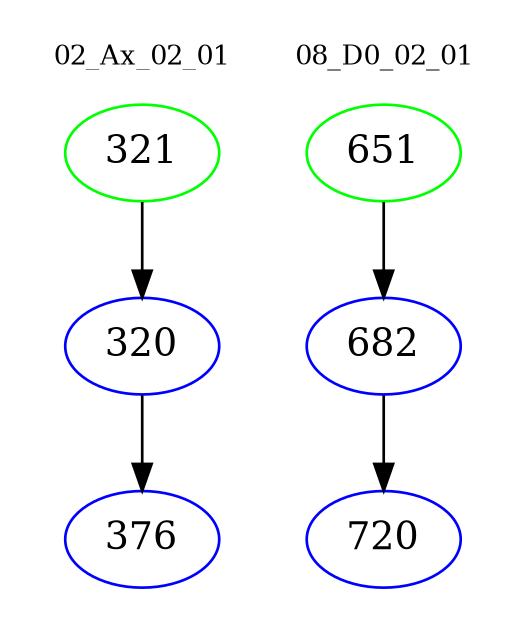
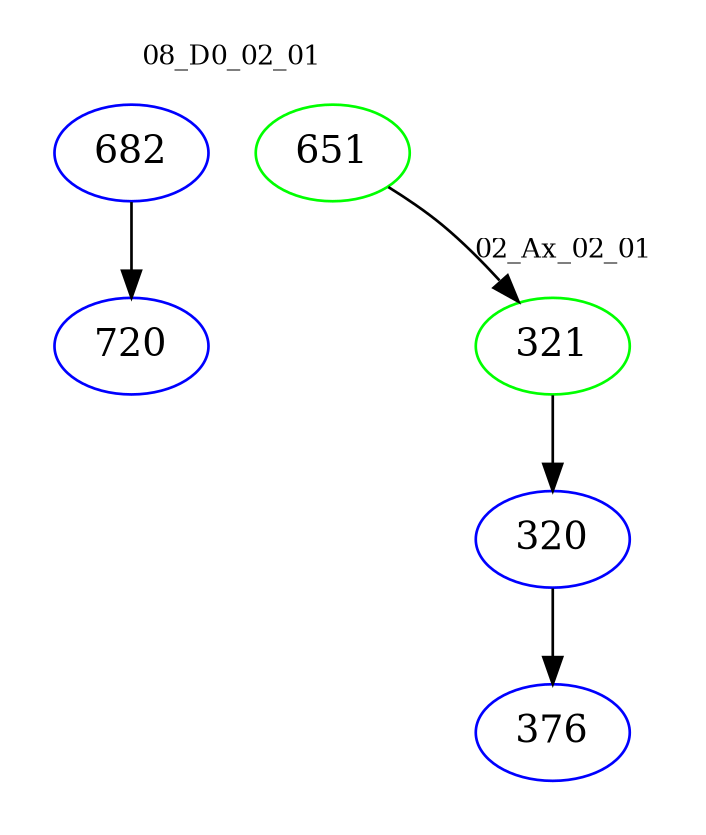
(384, 236) -> (472, 252)
